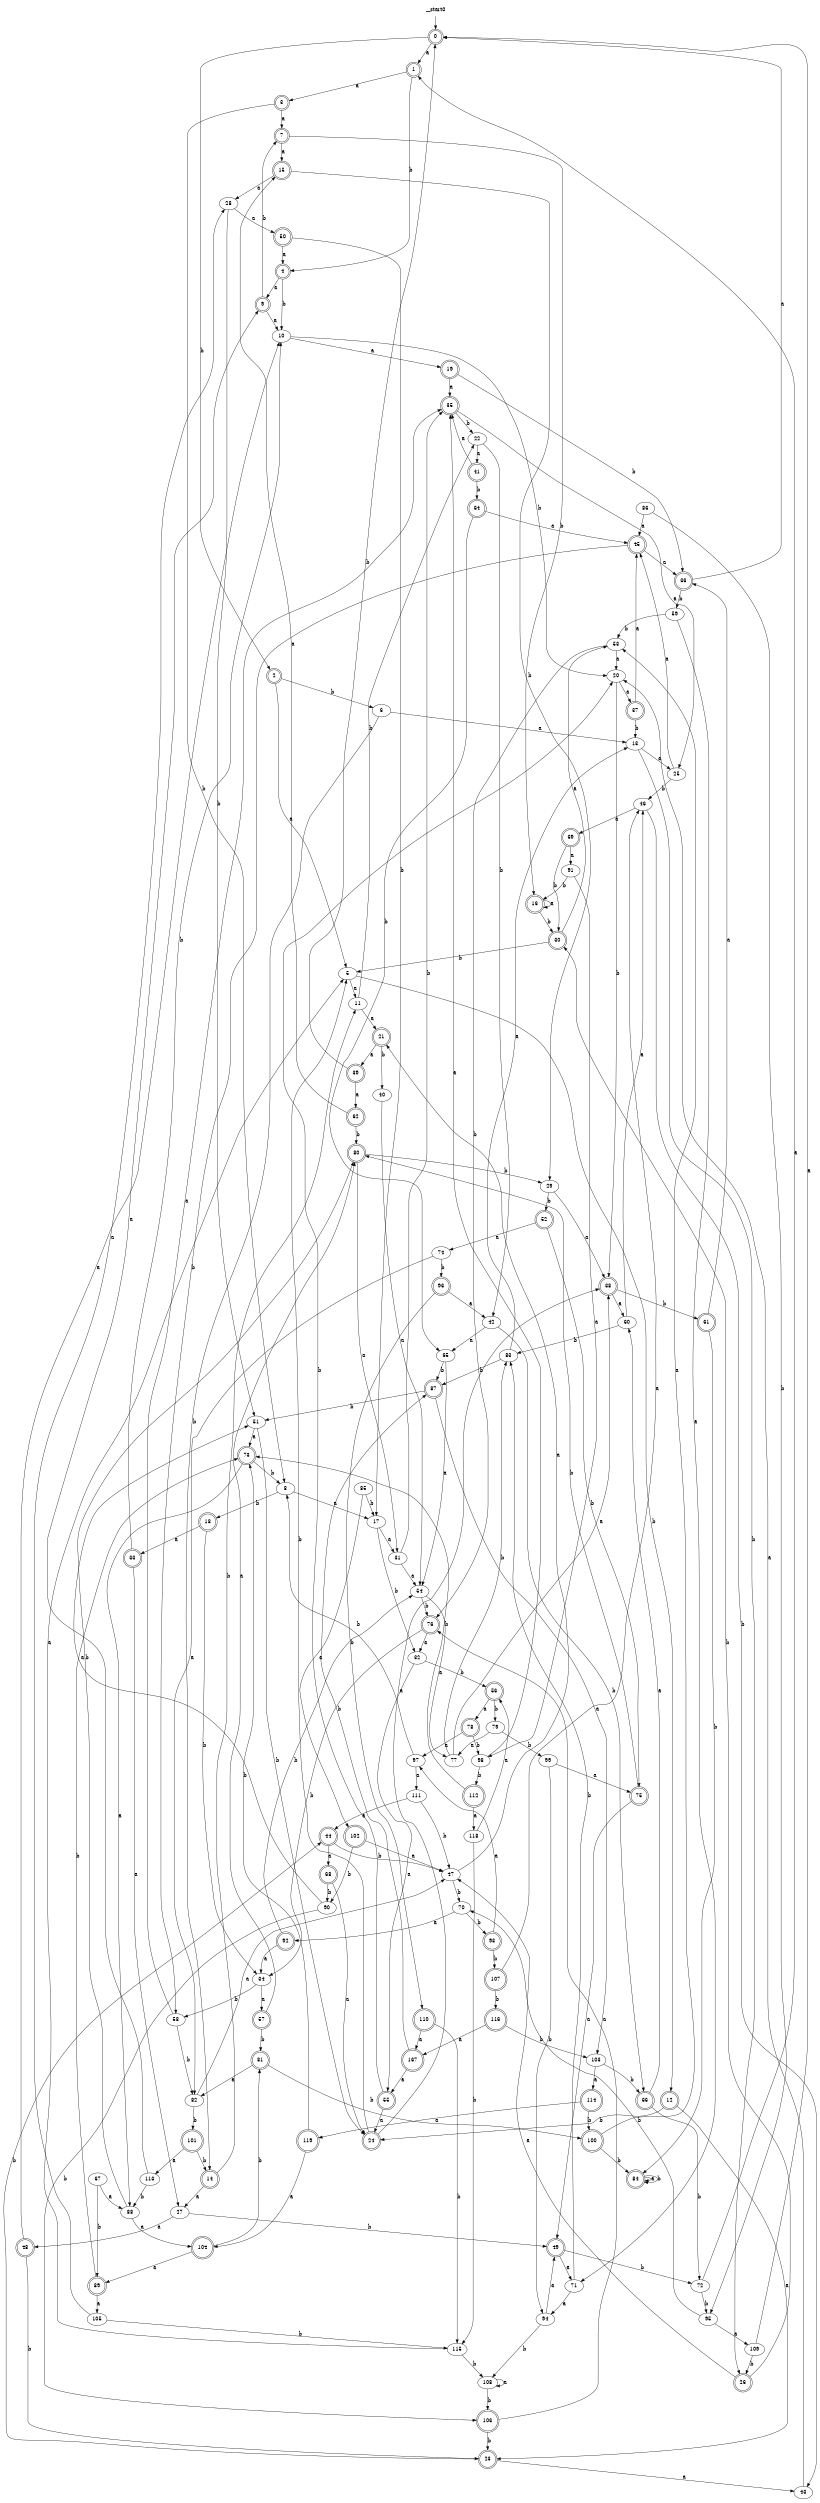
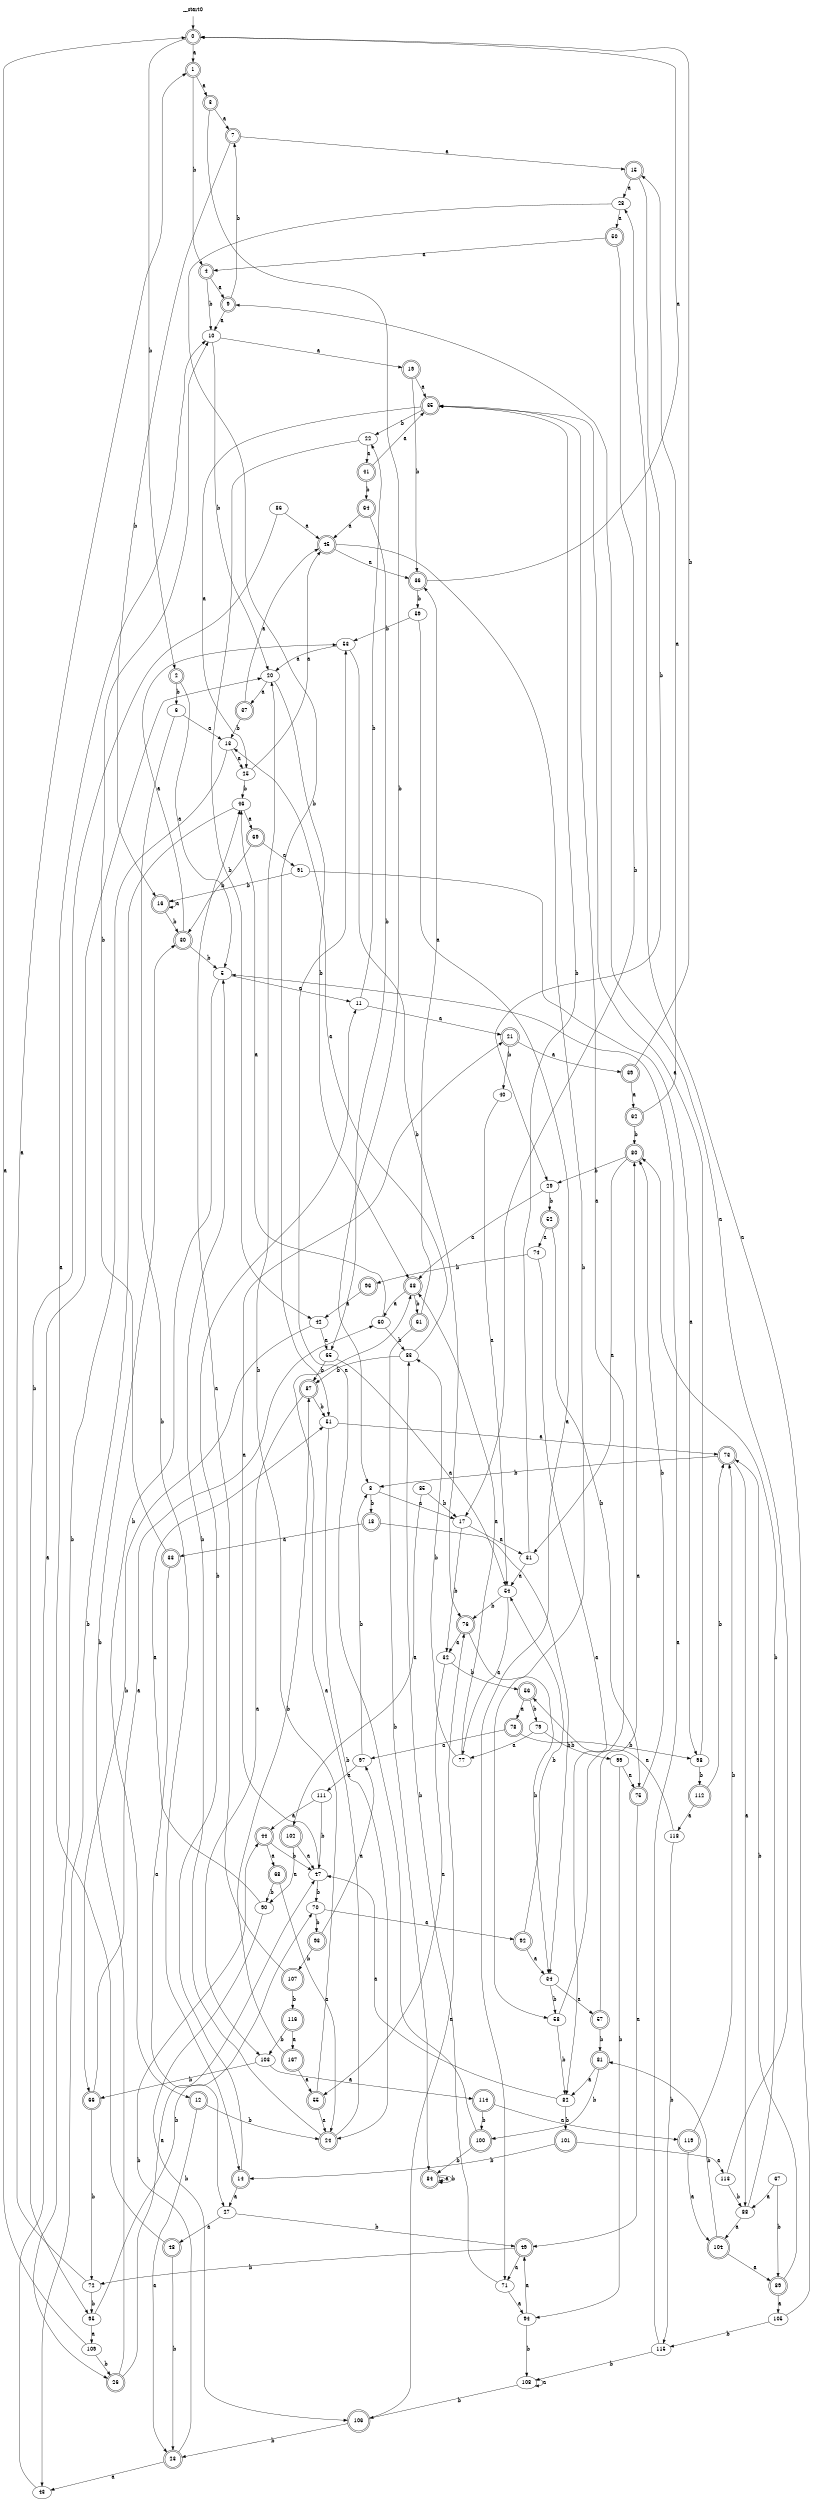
(349, 1875) -> (295, 1875)
(424, 2020) -> none
